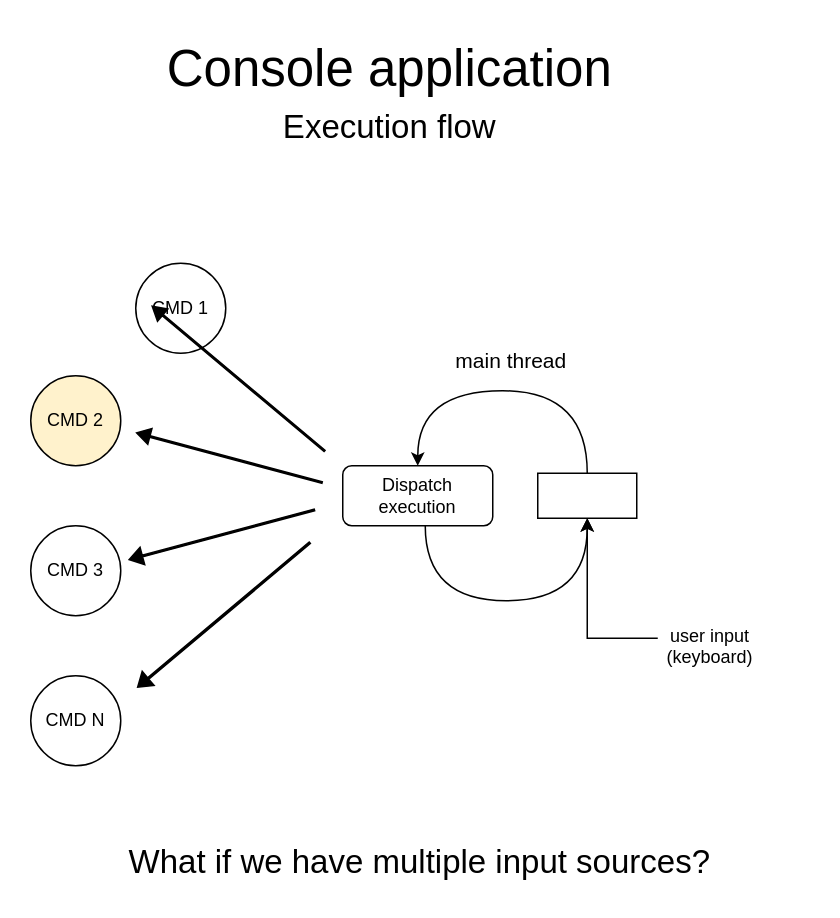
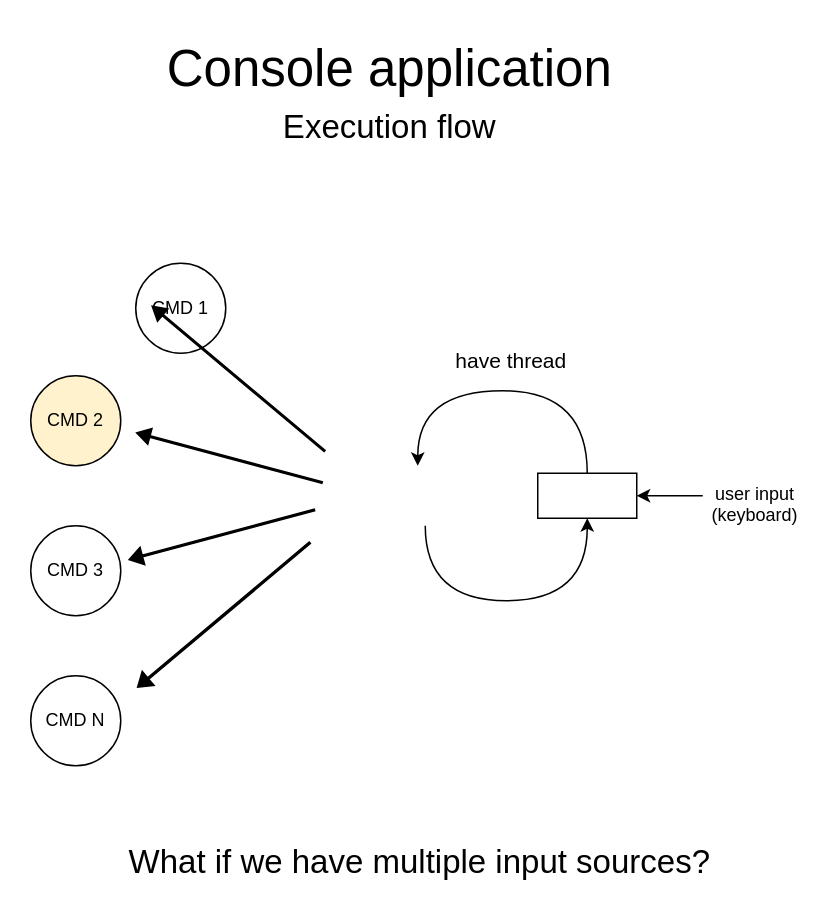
(512, 361) -> (512, 361)
(418, 496) -> none
(710, 638) -> (755, 496)
